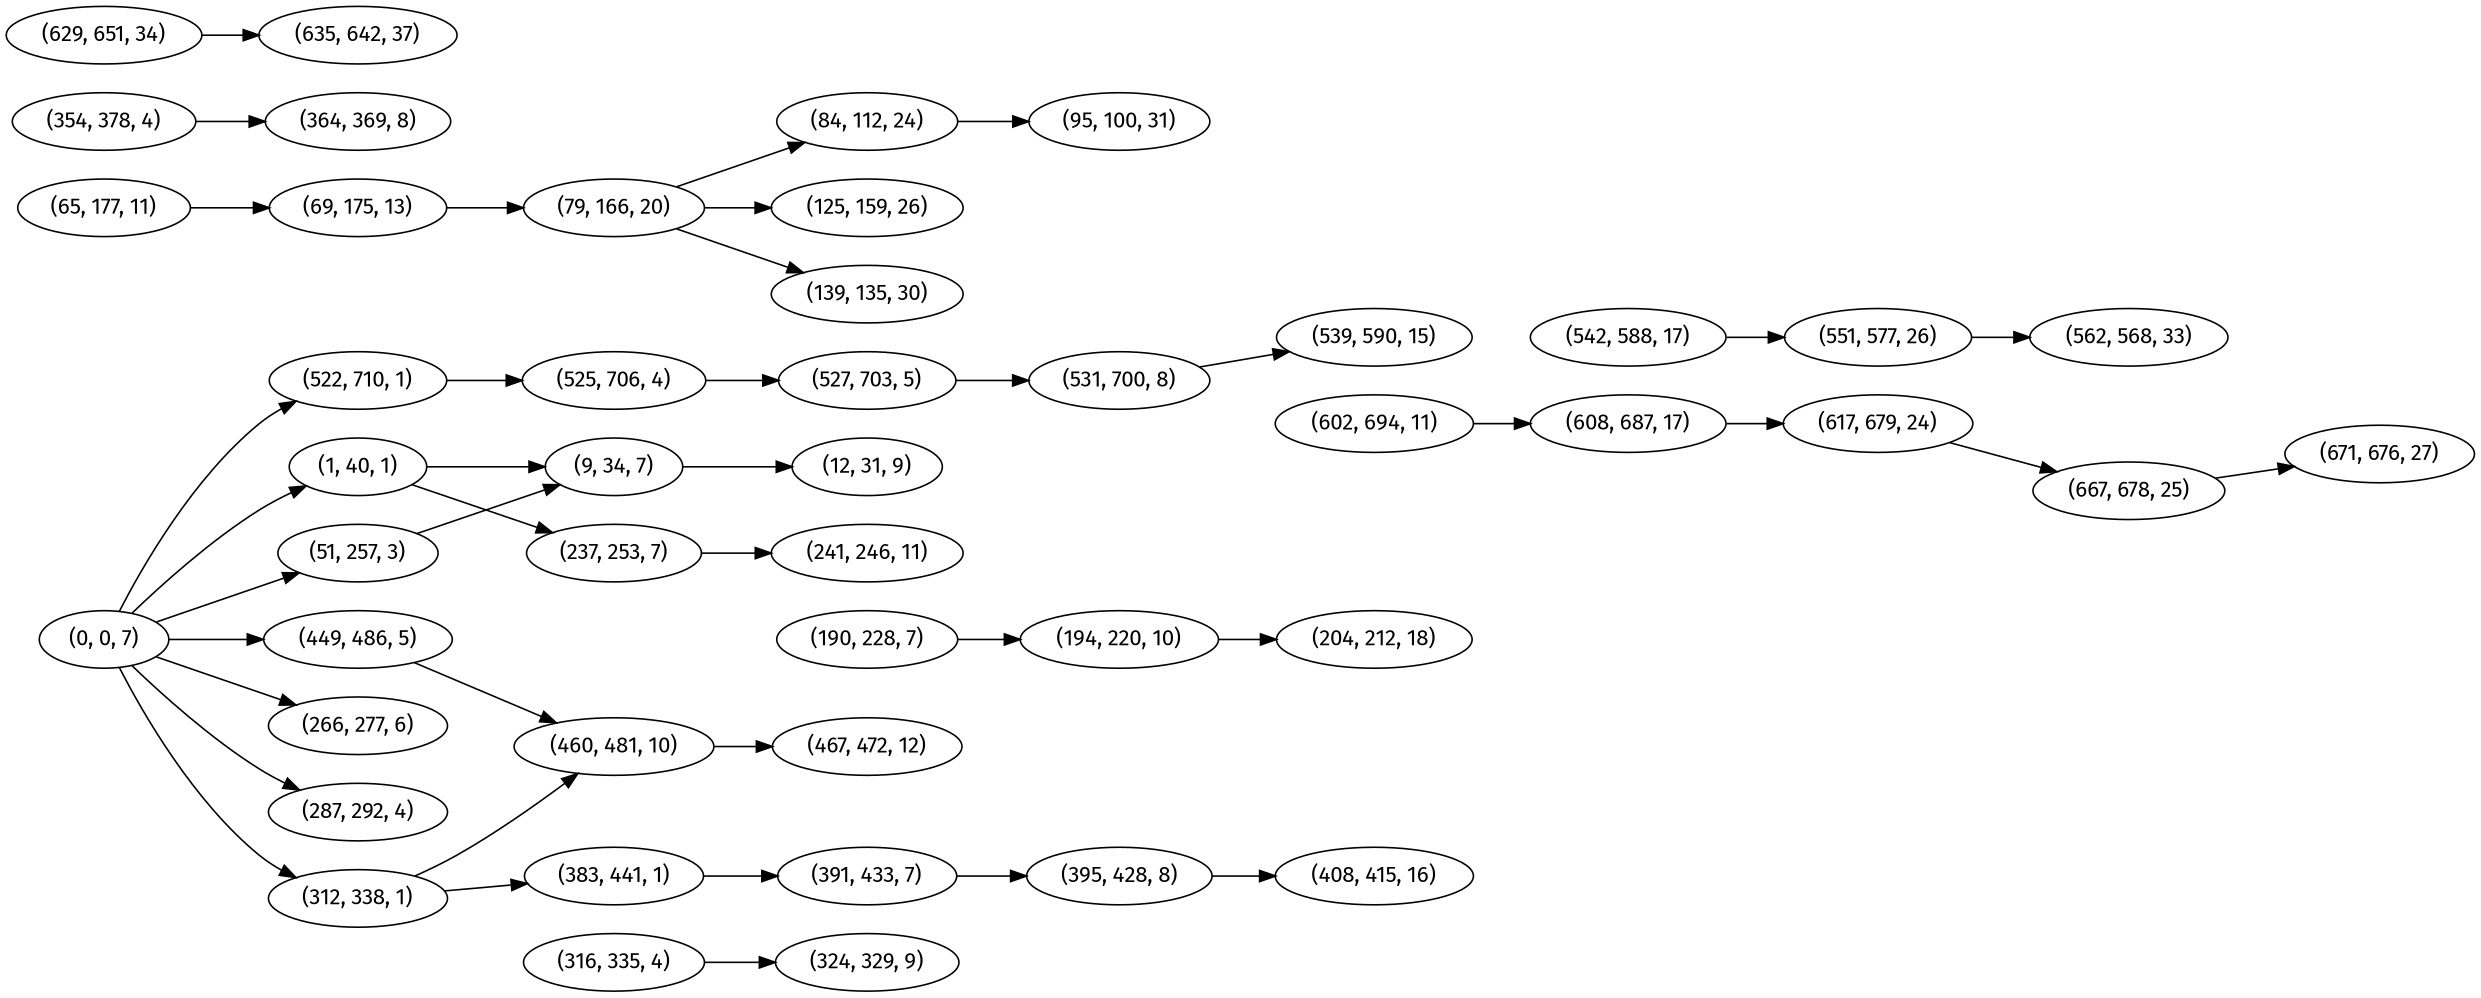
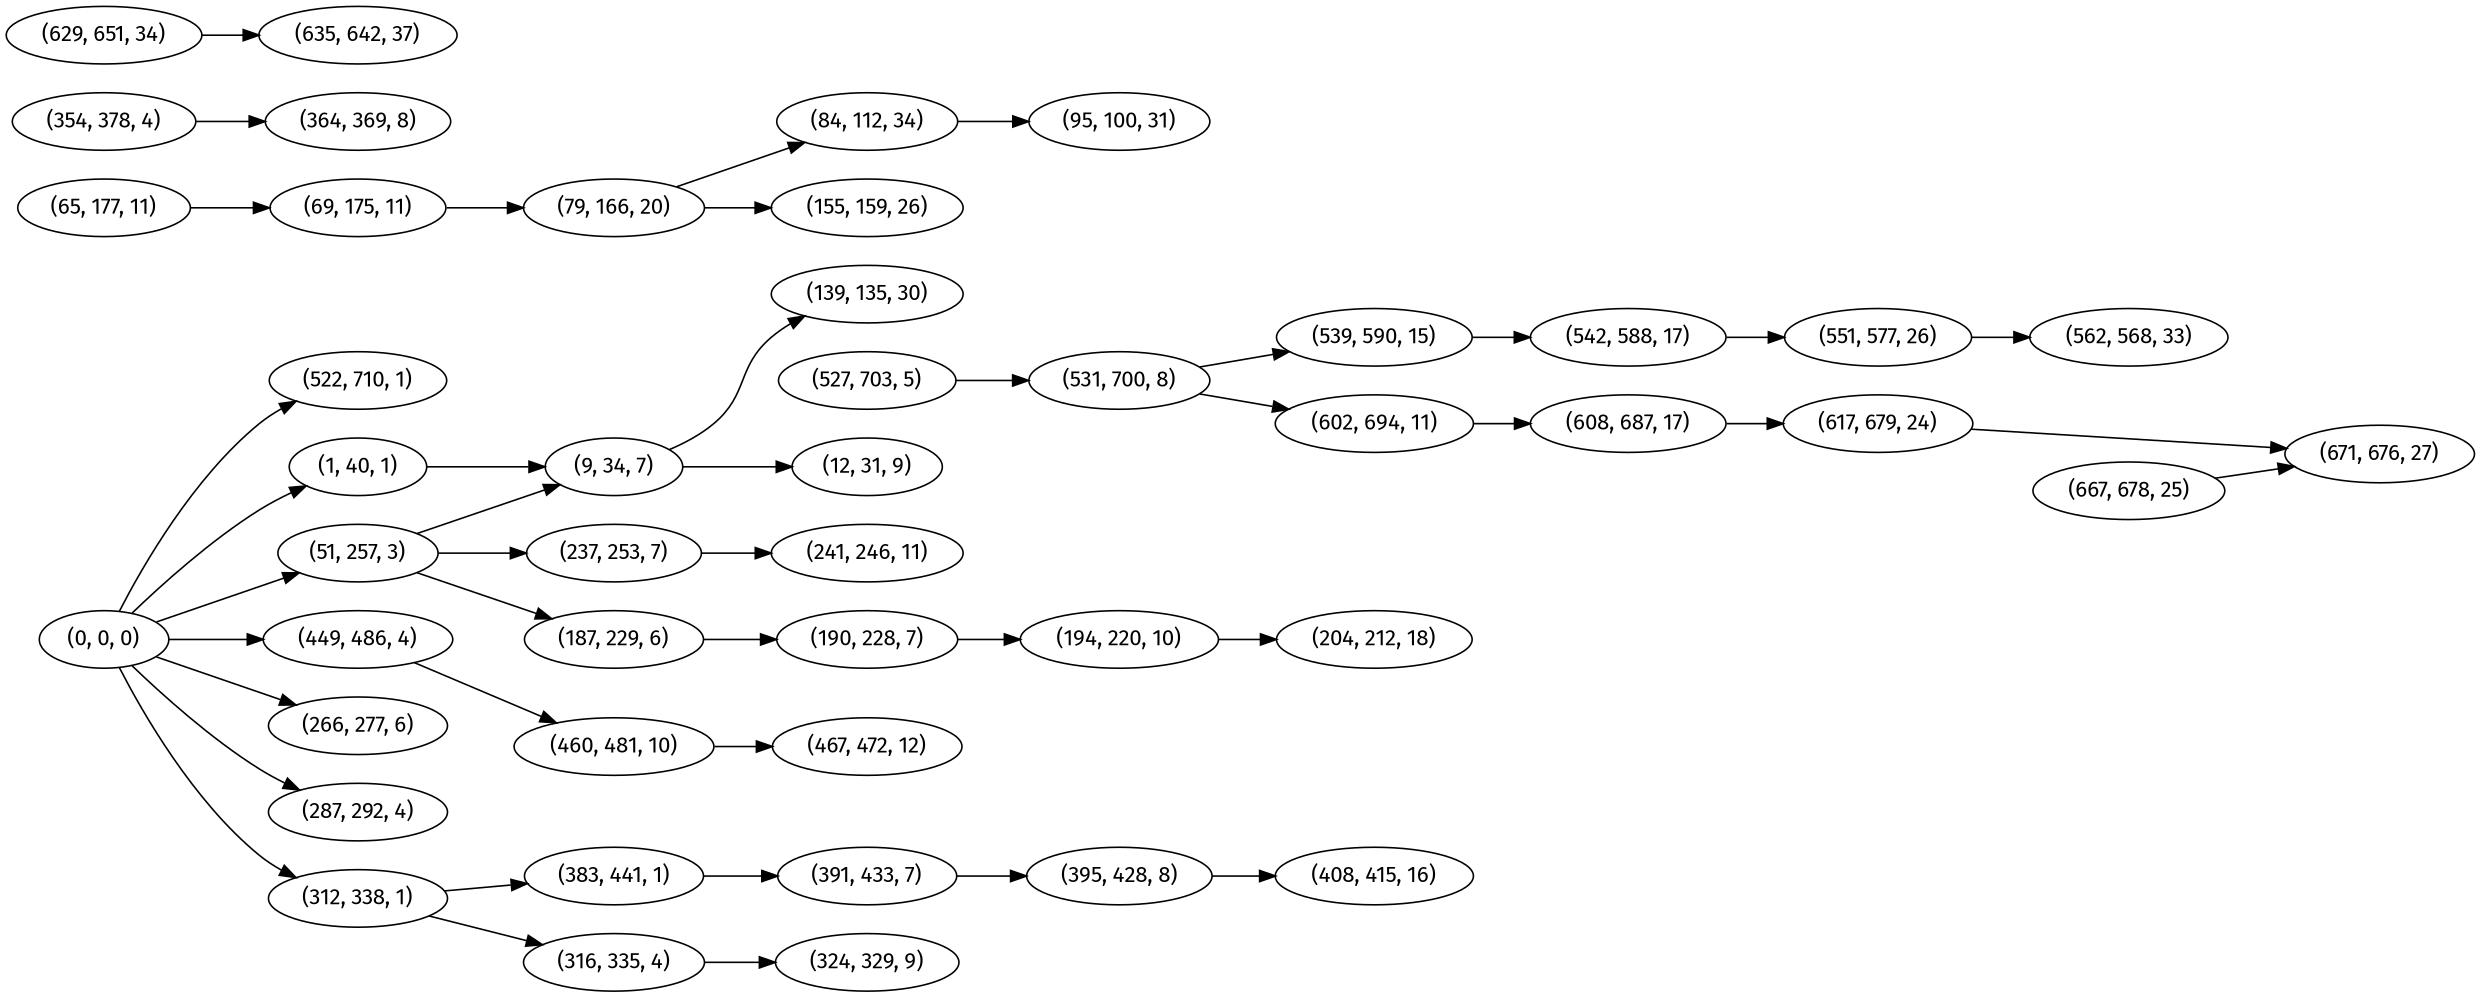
(867, 121) -> (867, 121)
(358, 208) -> (358, 208)
(867, 208) -> (867, 208)
(732, 248) -> (737, 393)
none -> (1493, 337)
(614, 380) -> none
none -> (1236, 400)
(1995, 455) -> (2121, 438)
(468, 504) -> (474, 553)
(104, 639) -> (104, 639)
(358, 639) -> (358, 639)
none -> (614, 639)
(492, 834) -> (478, 928)
